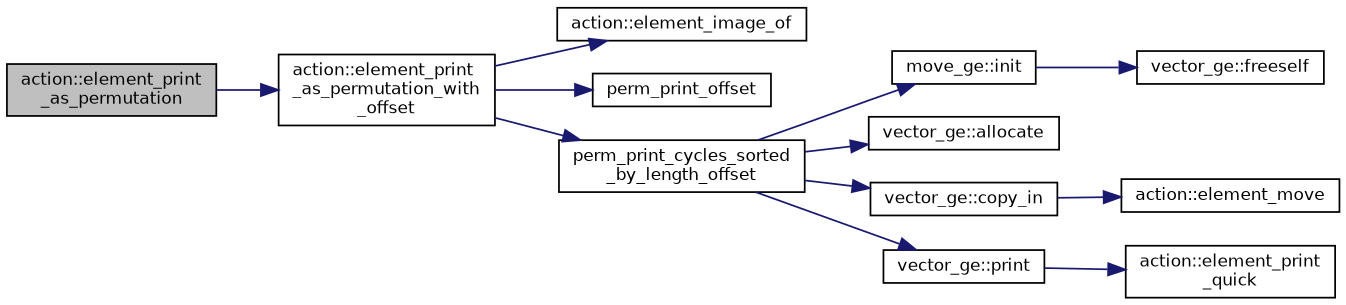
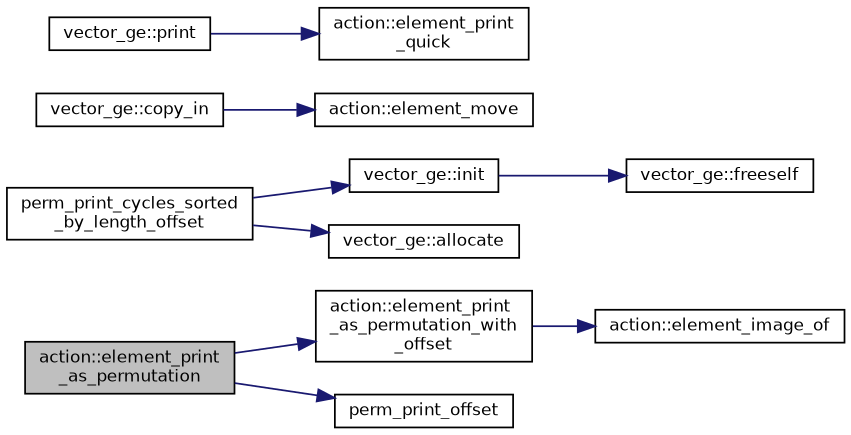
(964, 67) -> (424, 176)
(535, 90) -> (276, 389)
(529, 127) -> none
(829, 183) -> none
(828, 218) -> none
